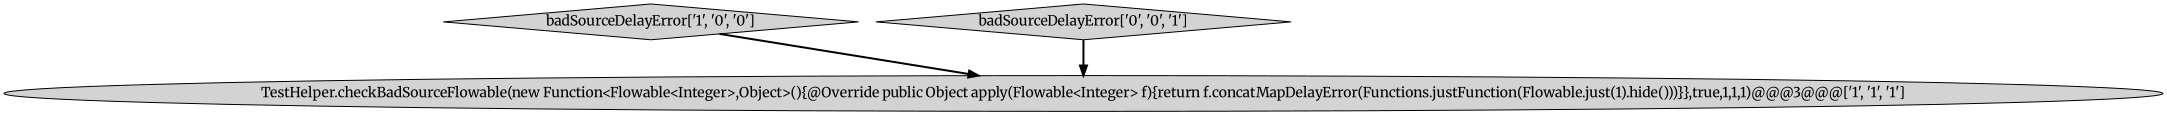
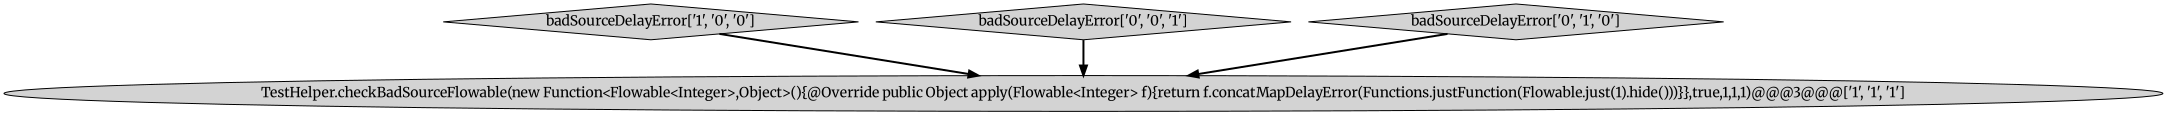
none -> (1516, 22)
